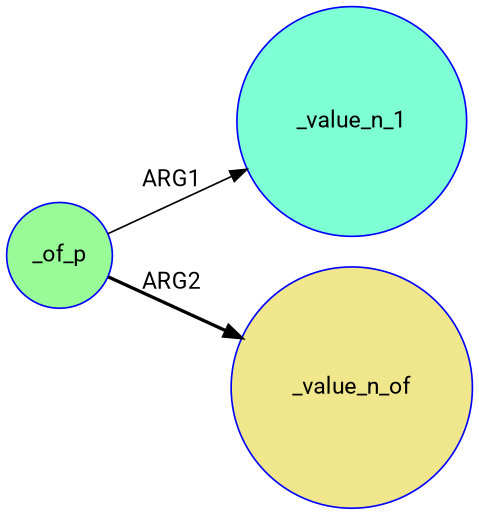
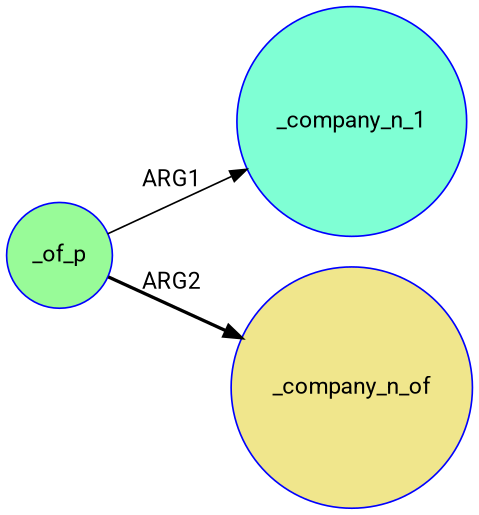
(352, 121) -> (352, 121)
(352, 388) -> (352, 388)
